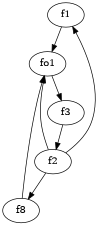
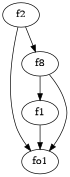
(95, 96) -> (40, 85)
(66, 113) -> none
